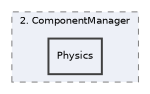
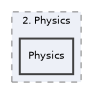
(75, 21) -> (46, 21)
